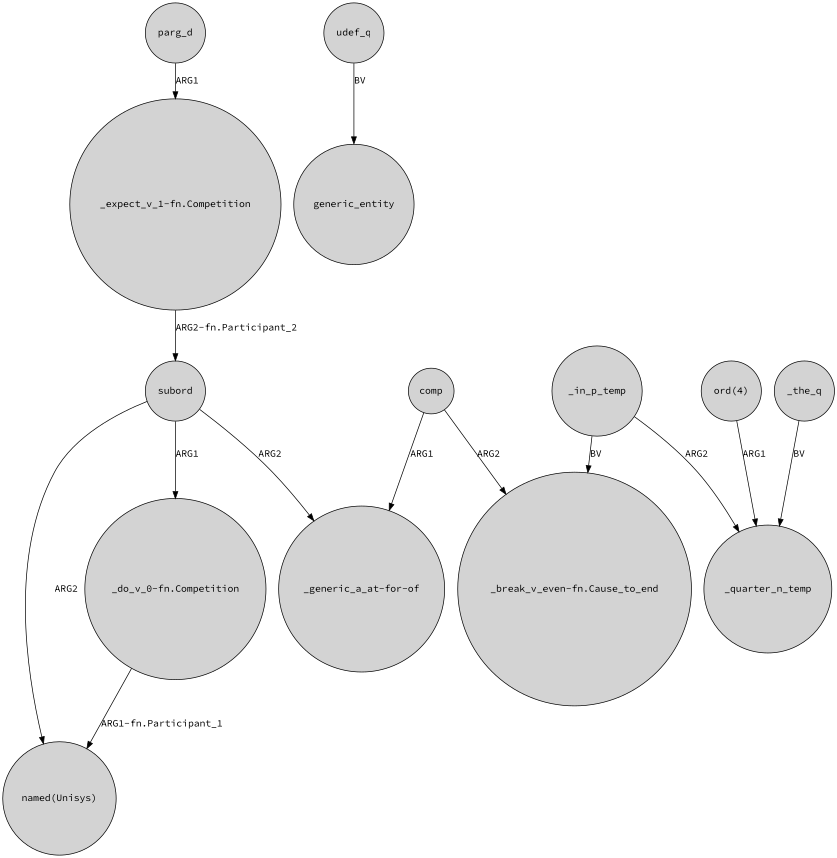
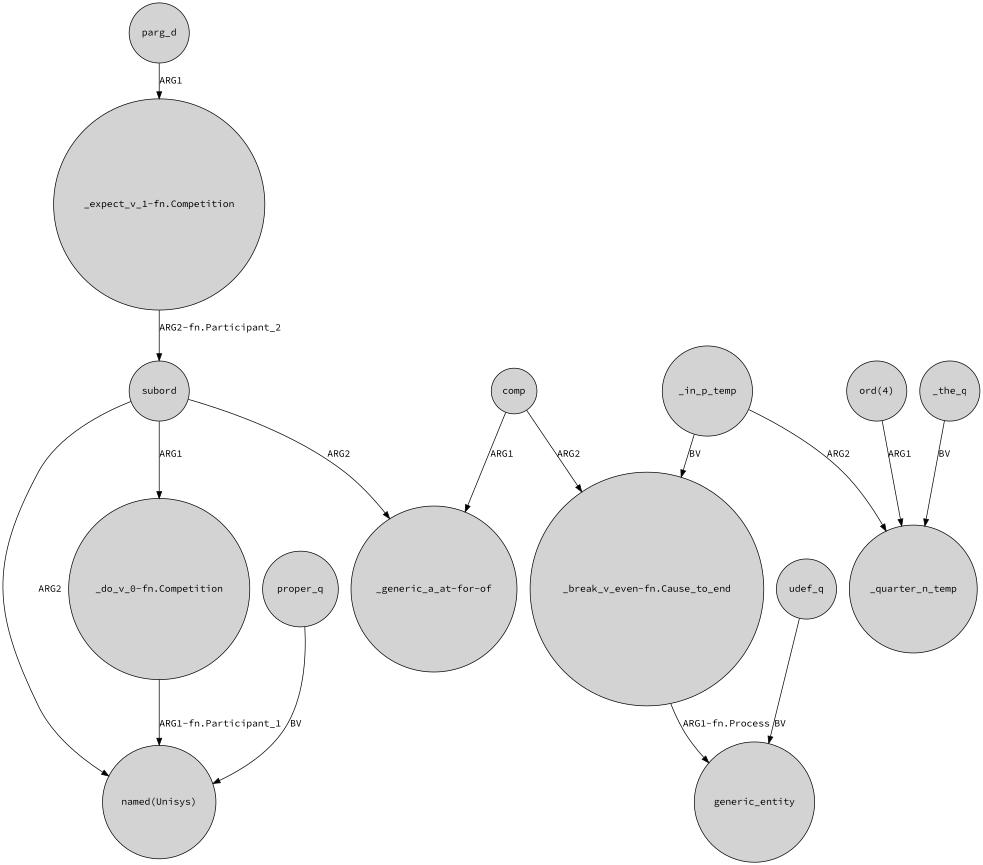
none -> (300, 589)
none -> (685, 732)
